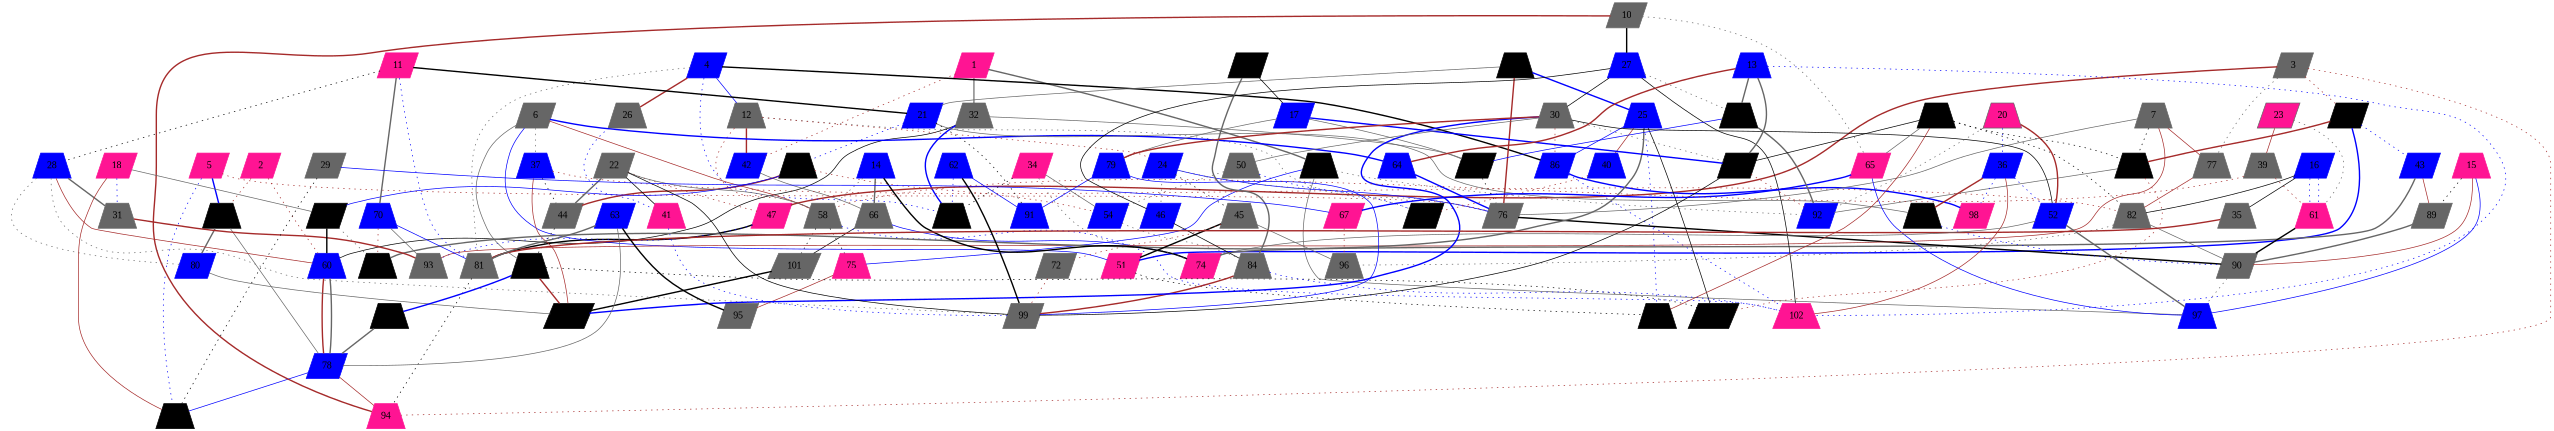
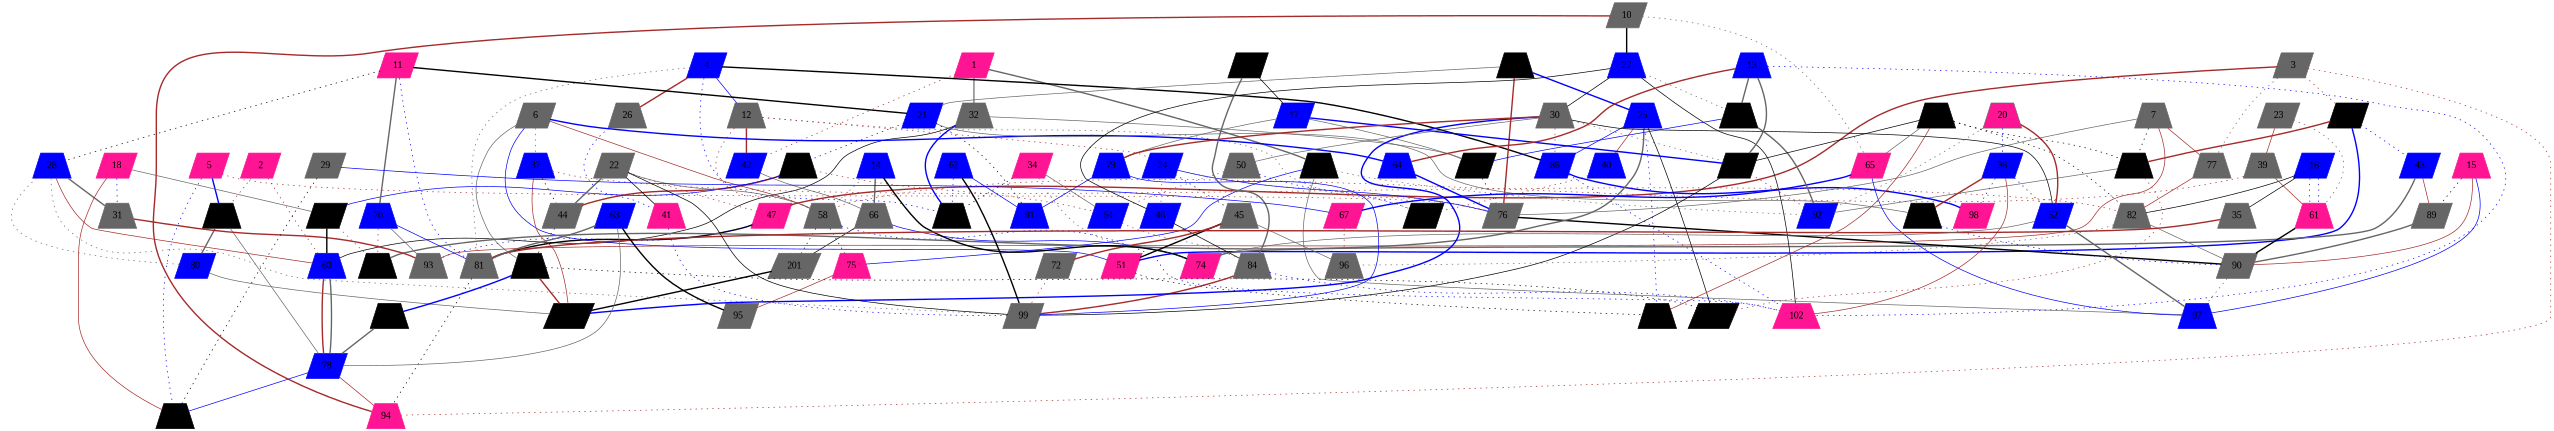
(2279, 116) -> (2279, 116)
(2289, 191) -> (2289, 191)
(1155, 241) -> (1155, 241)
(794, 266) -> (794, 266)
